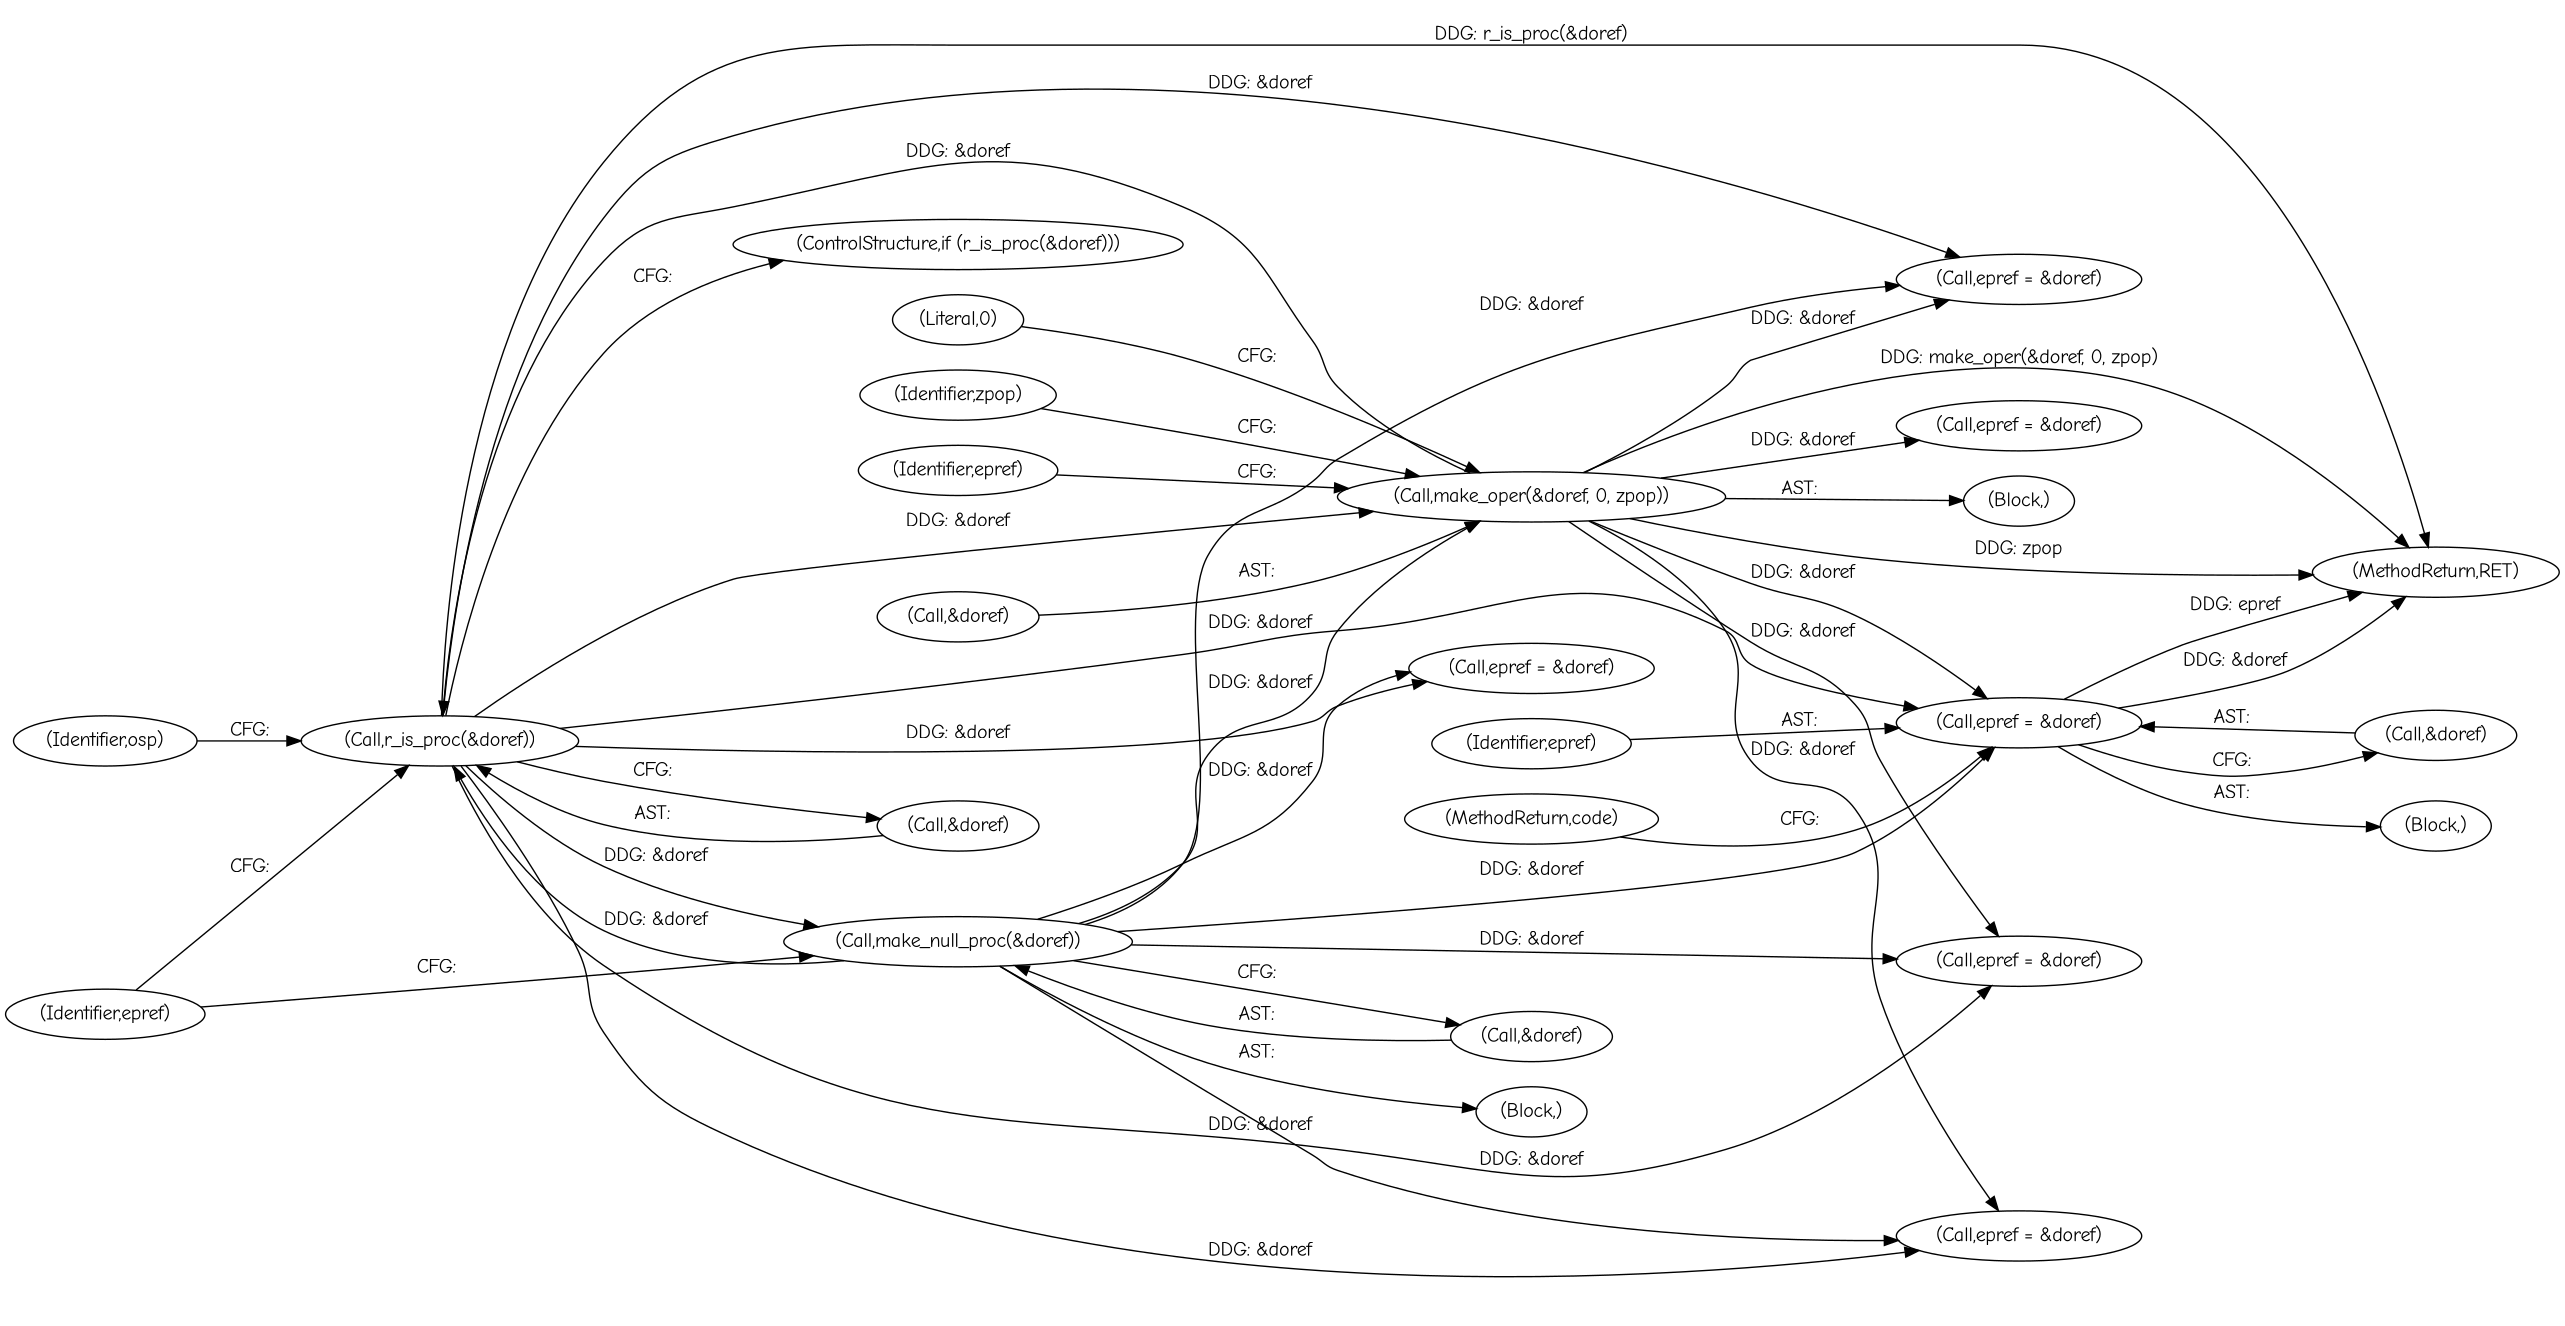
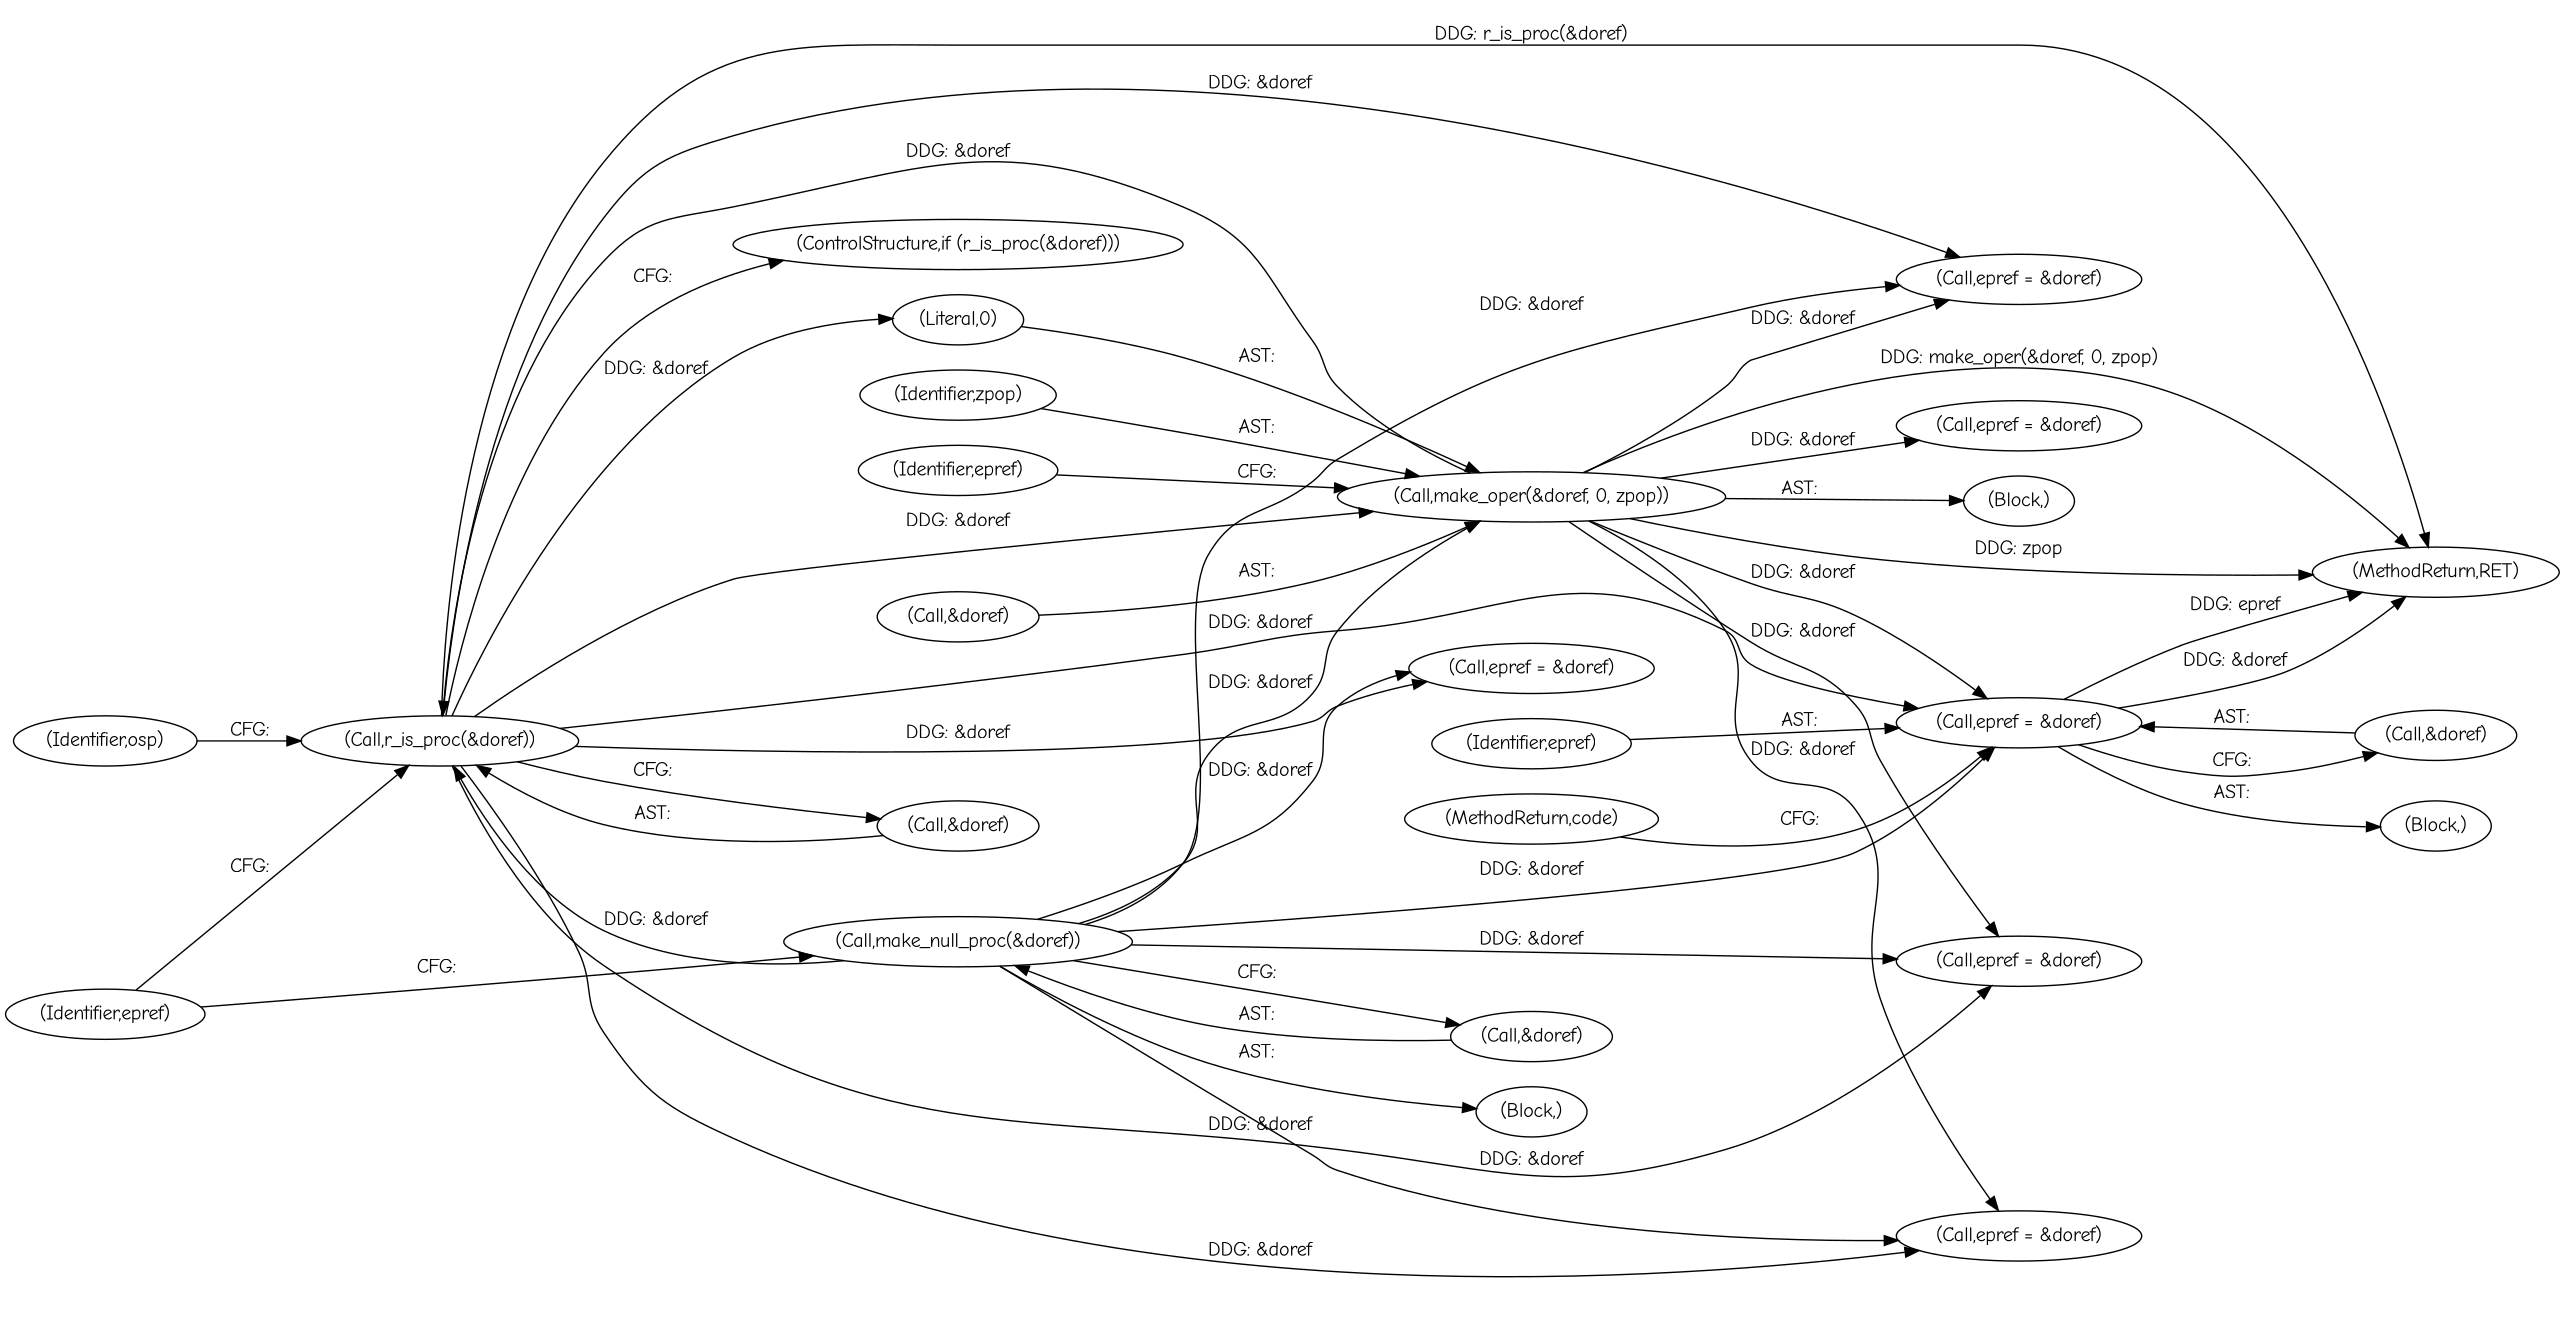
(1260, 357) -> (1260, 357)
(1260, 428) -> (1260, 428)
(621, 874) -> (616, 458)
